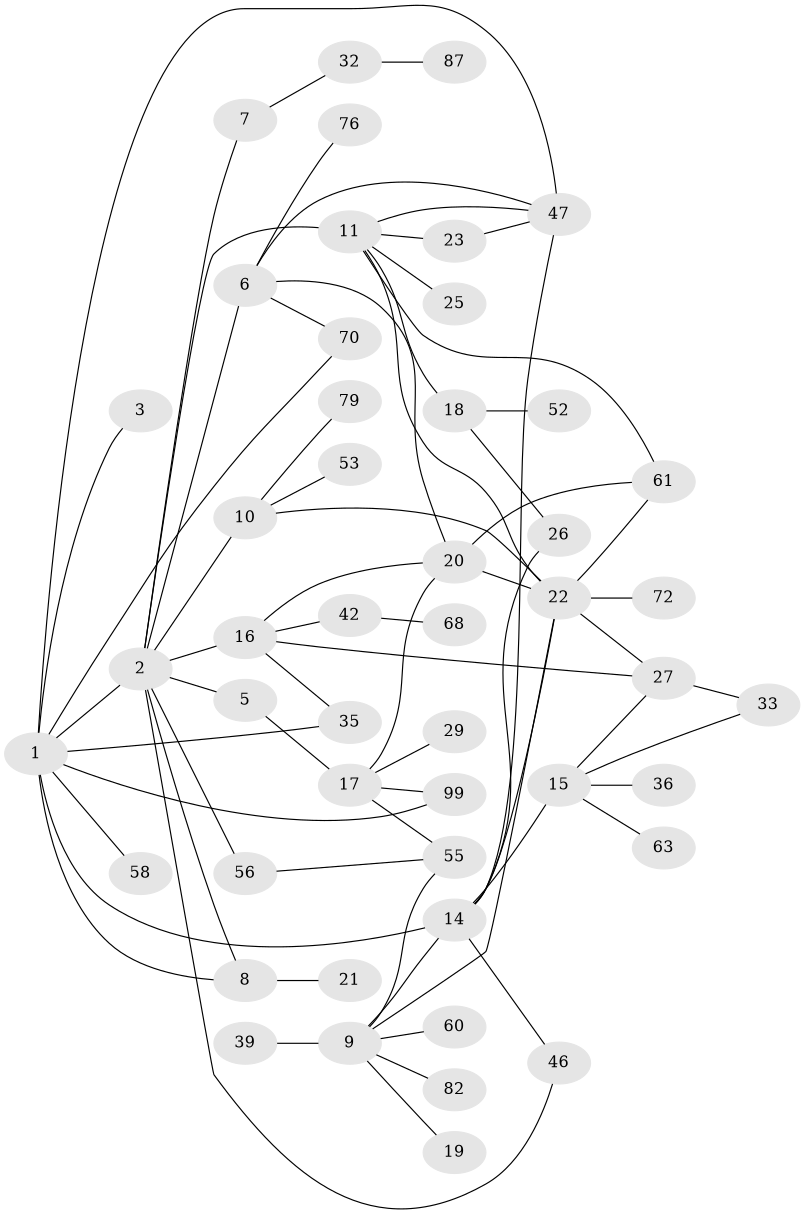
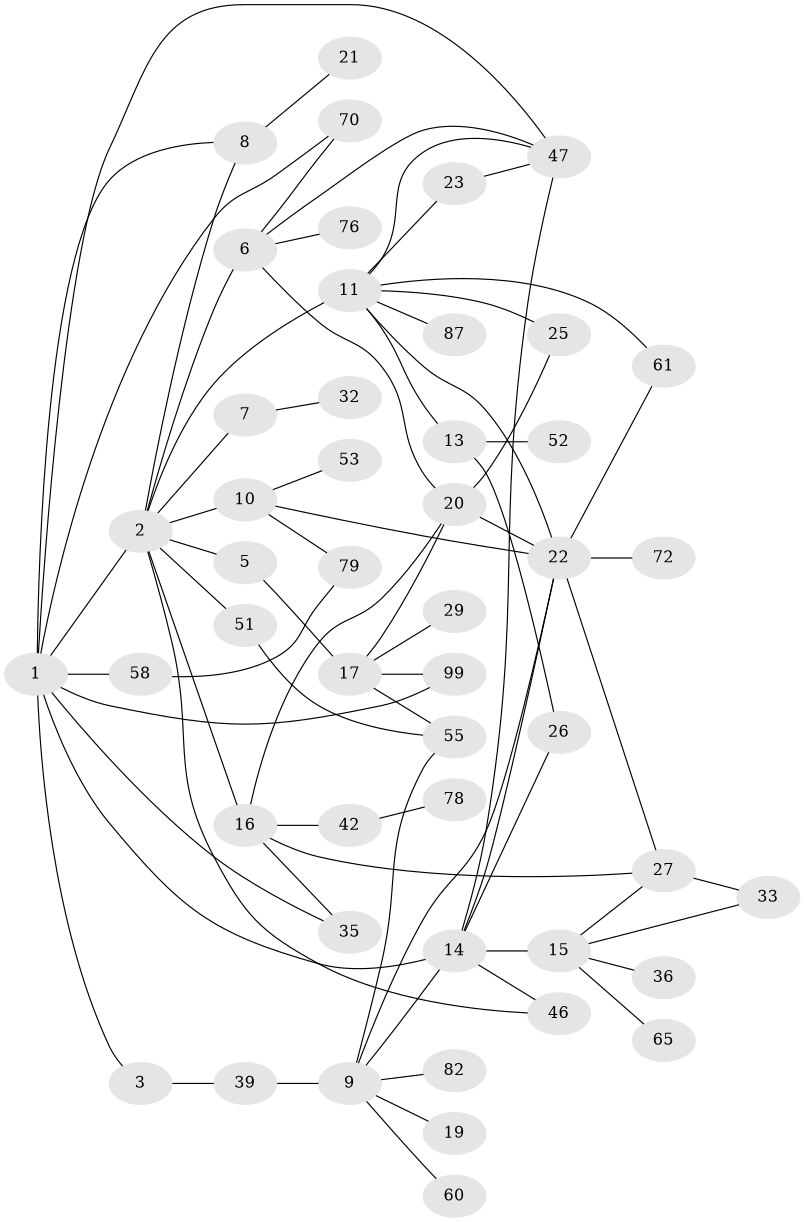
(402, 62) -> (402, 313)
(455, 411) -> (455, 442)
(545, 497) -> (523, 411)
(455, 625) -> (455, 800)
none -> (261, 664)
(664, 848) -> (664, 1040)
(245, 874) -> (245, 625)
none -> (193, 1083)
